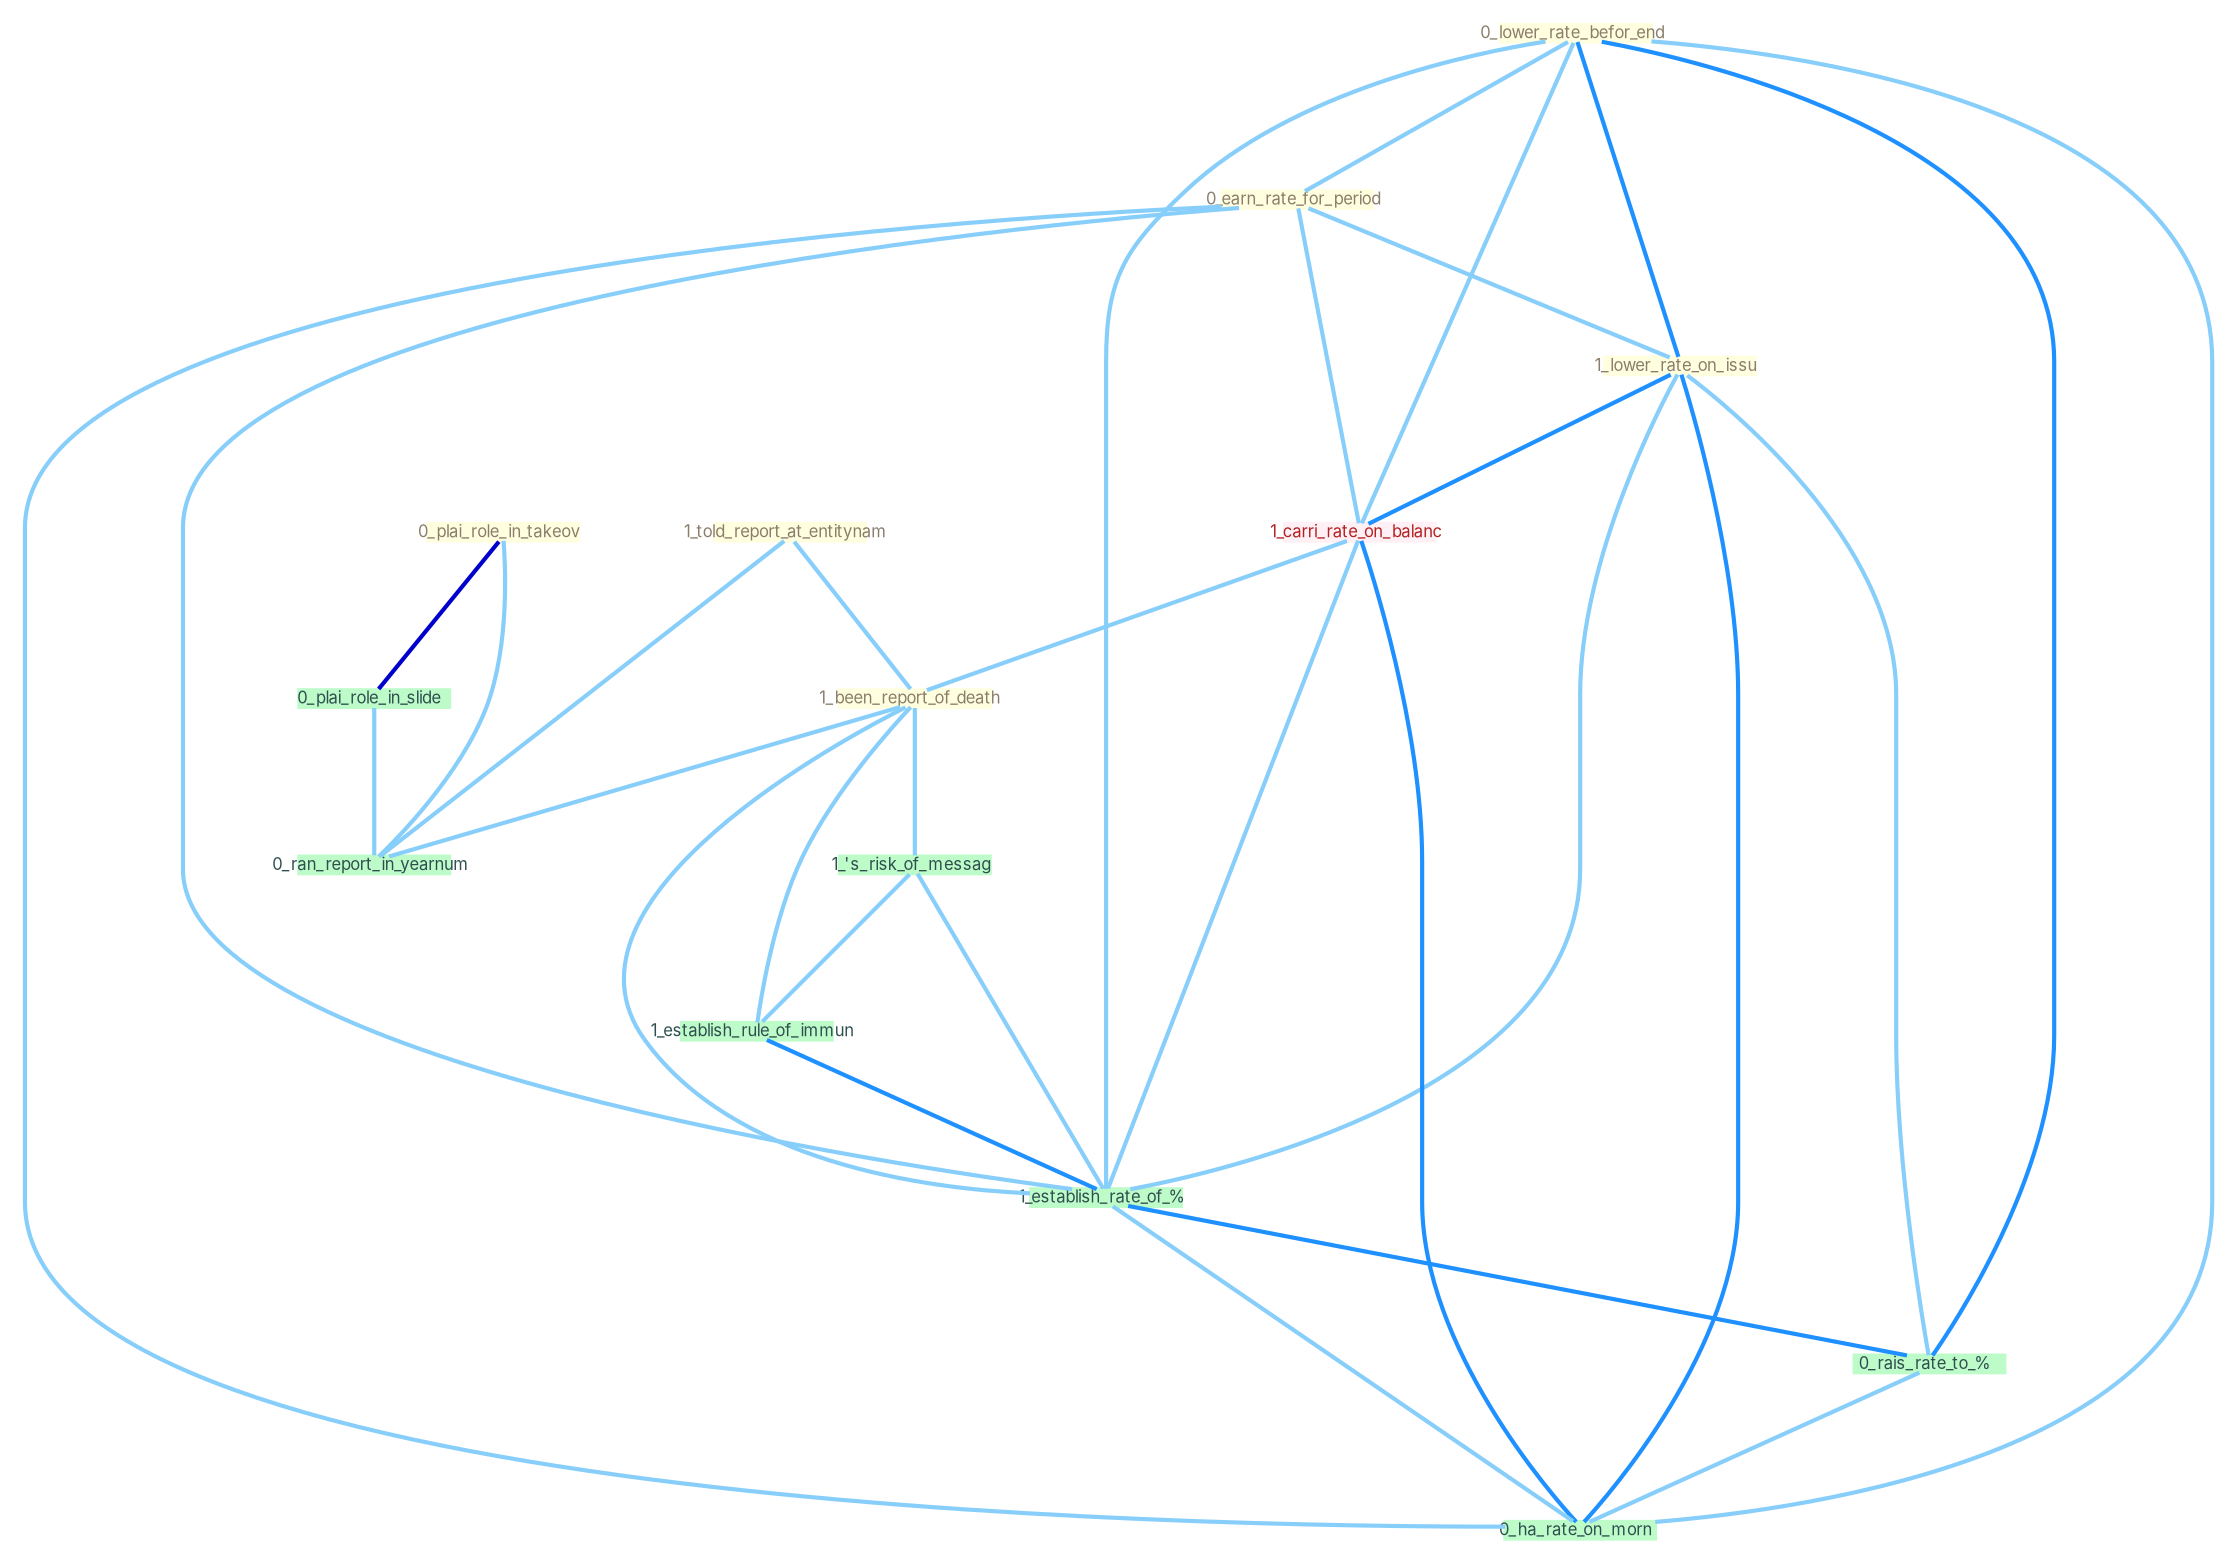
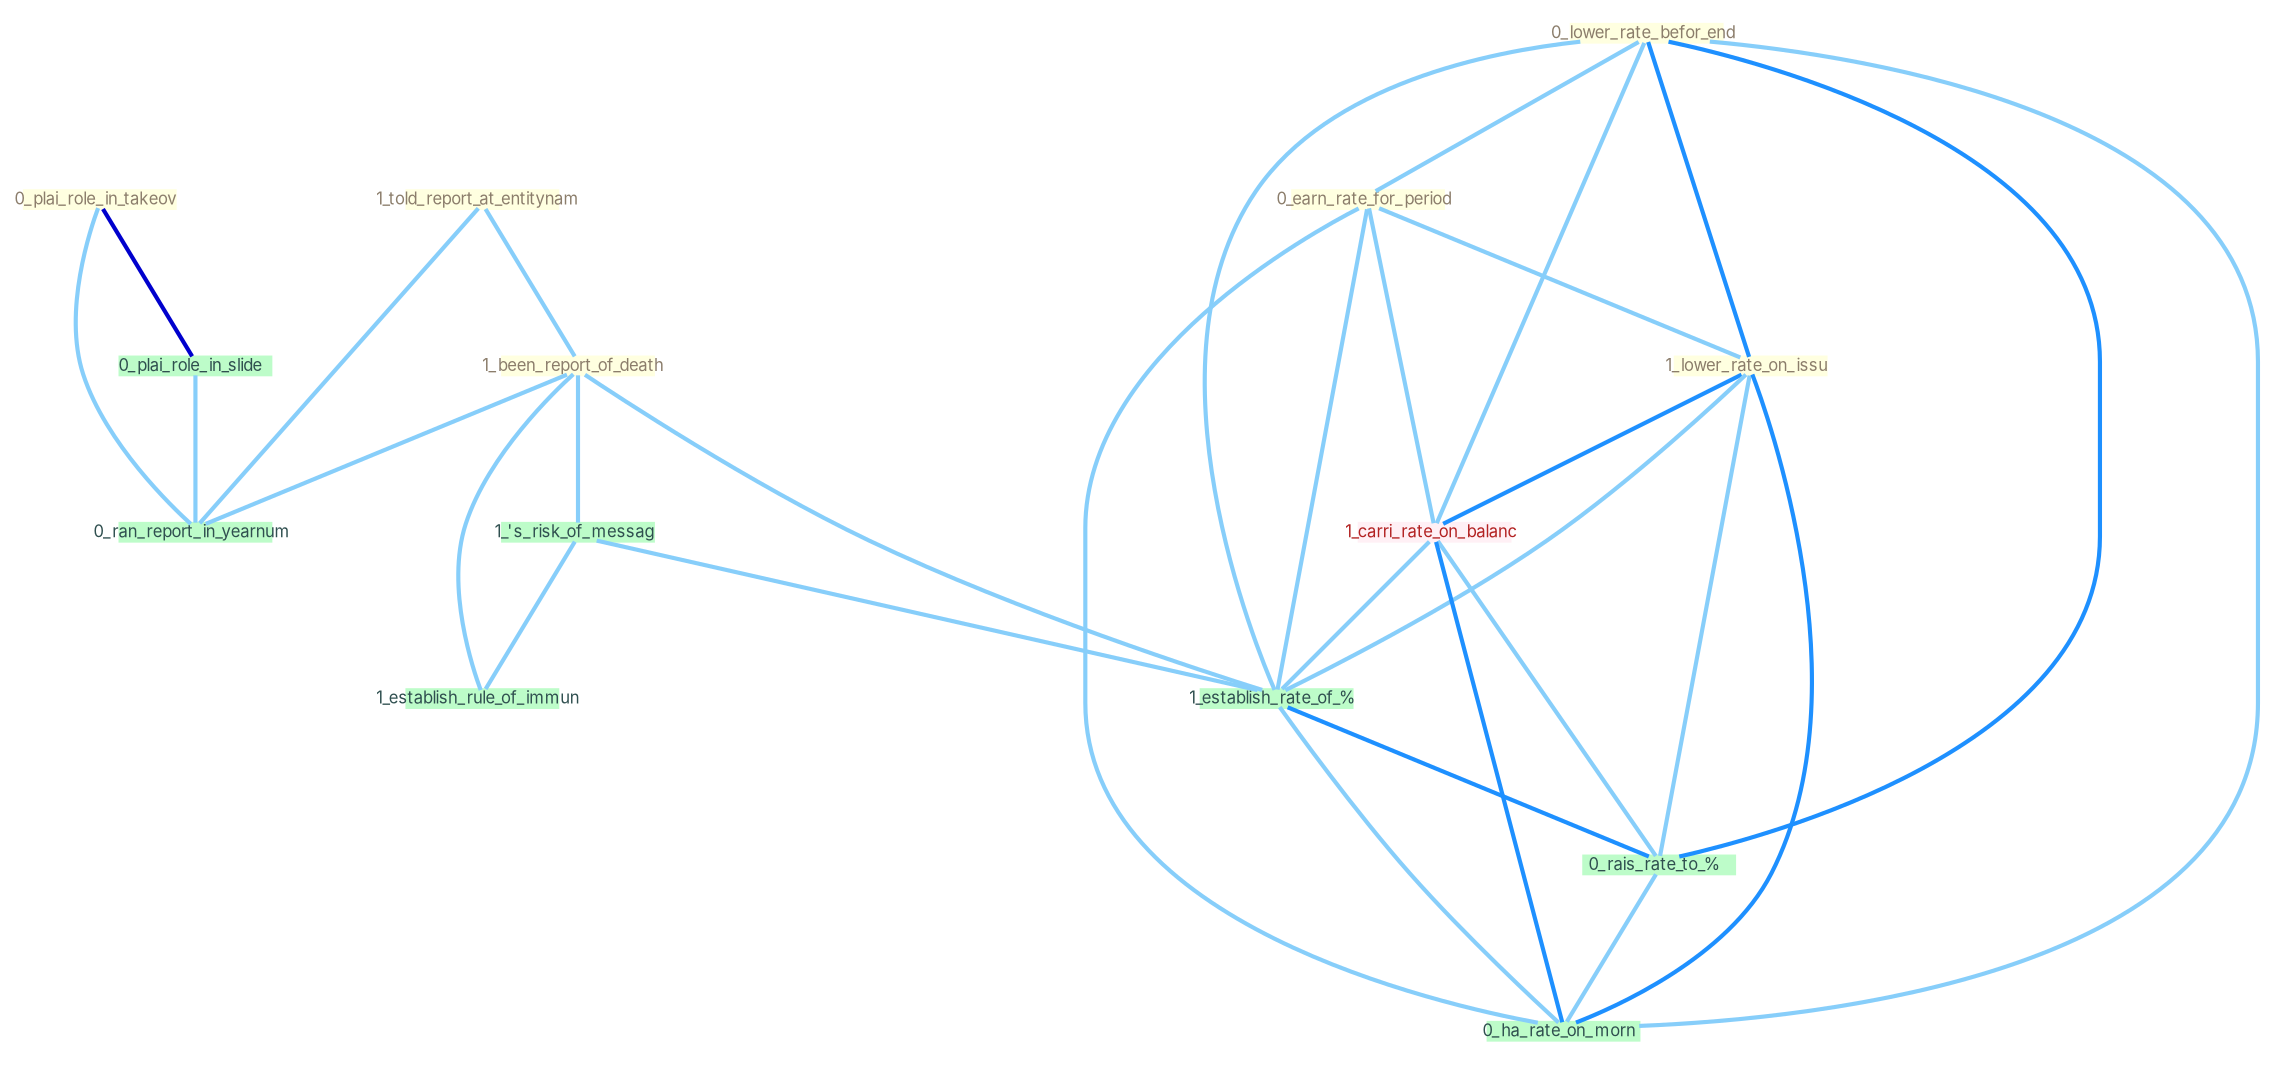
(1137, 616) -> (1547, 698)
(932, 1115) -> none
